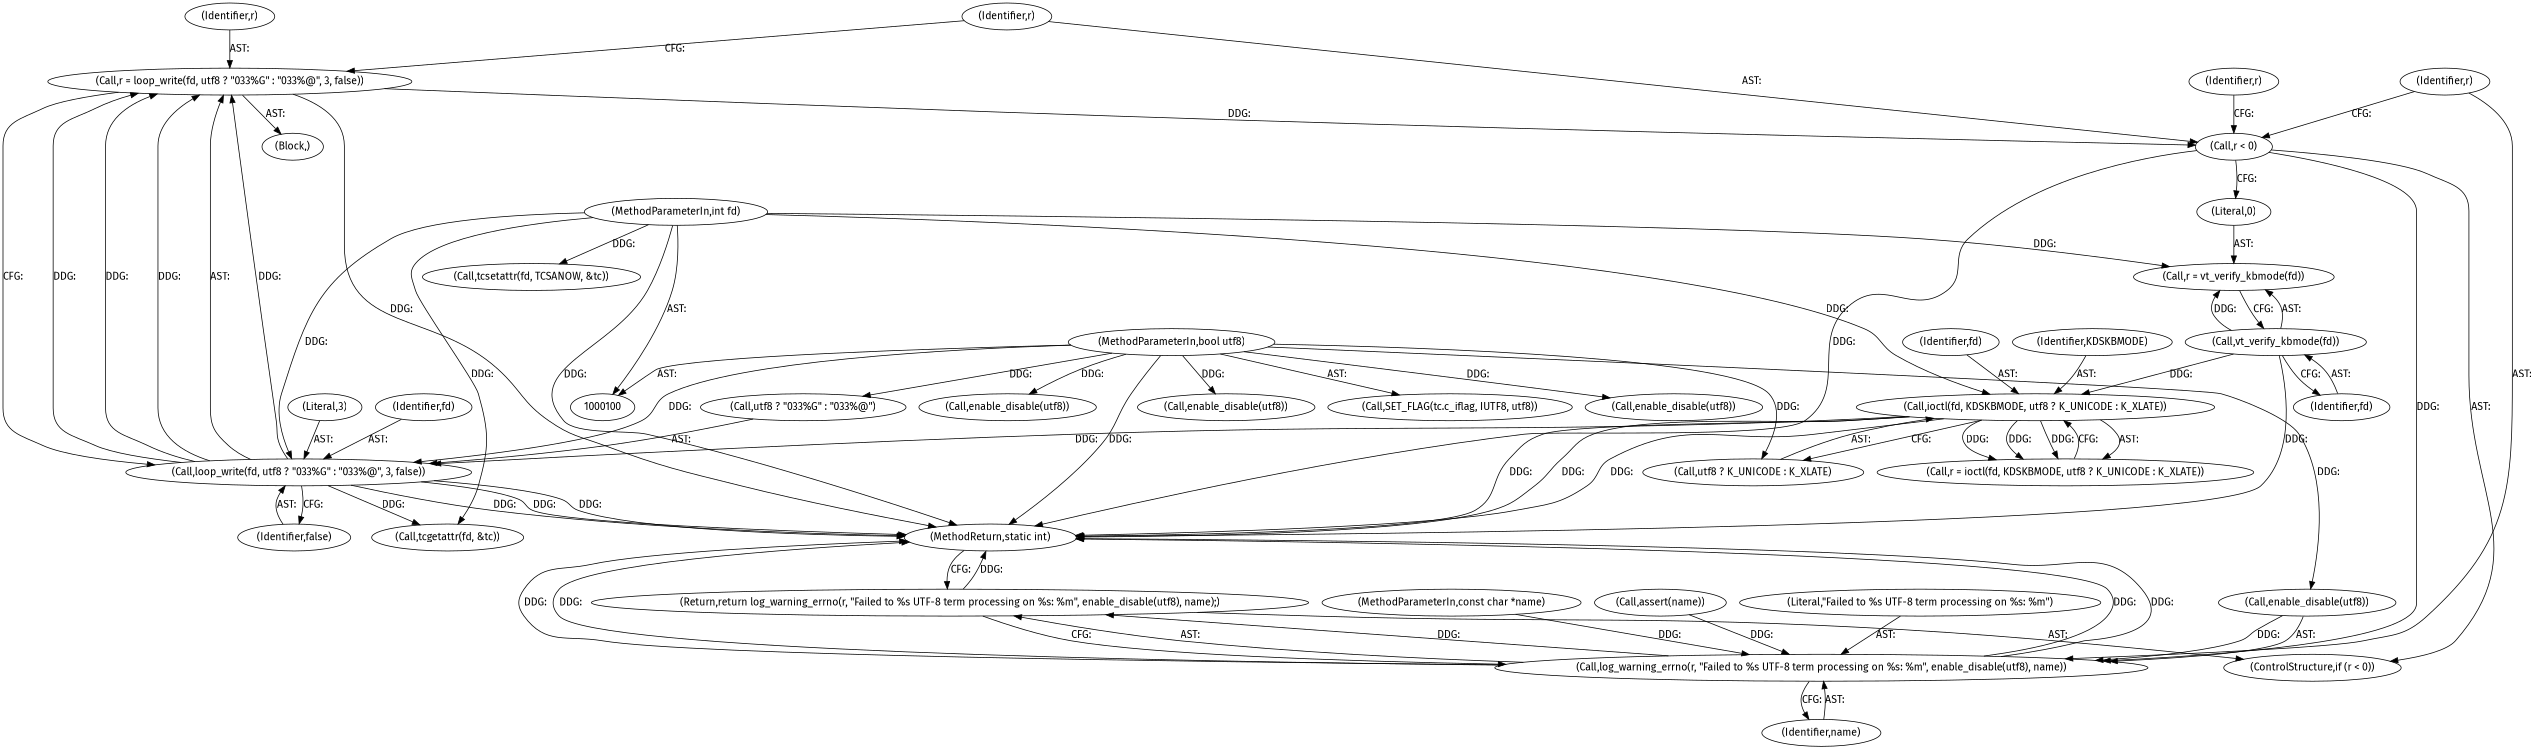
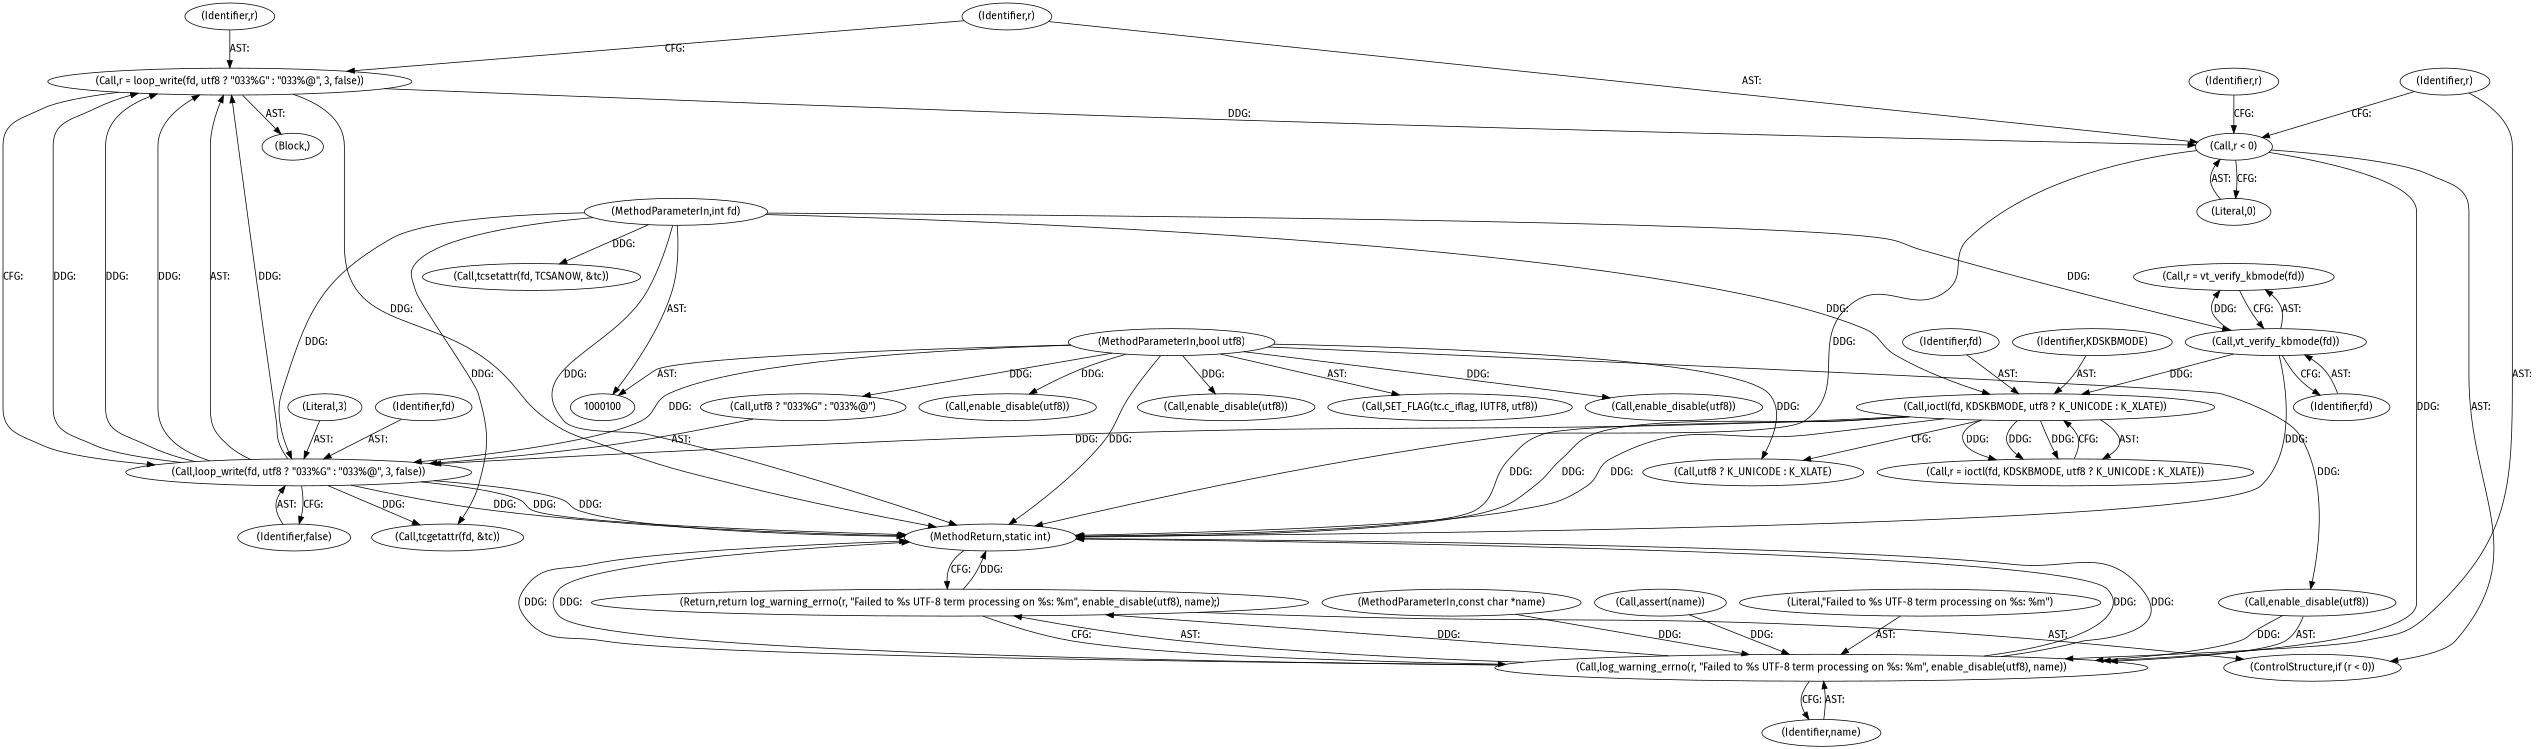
(1465, 223) -> (1501, 222)
(2234, 241) -> (2211, 183)
(1848, 435) -> none
